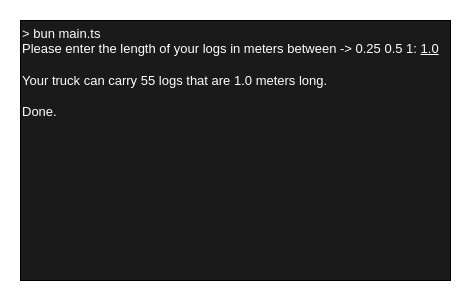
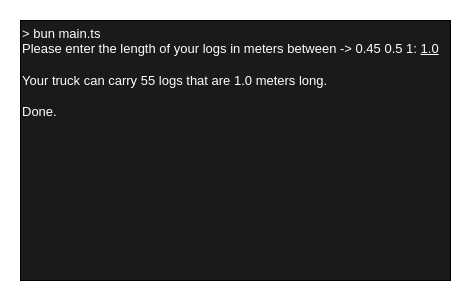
(233, 151) -> (233, 151)
